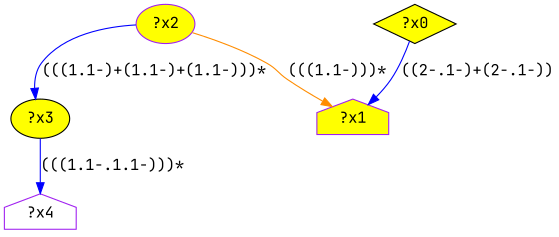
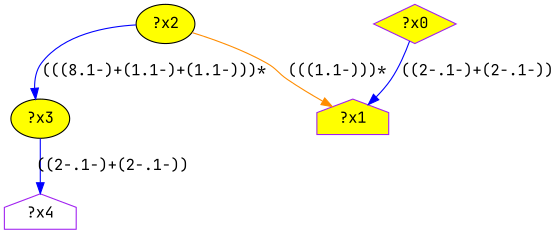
(166, 24) -> (166, 24)
(415, 24) -> (415, 24)
(154, 71) -> (154, 71)
(113, 166) -> (113, 166)
